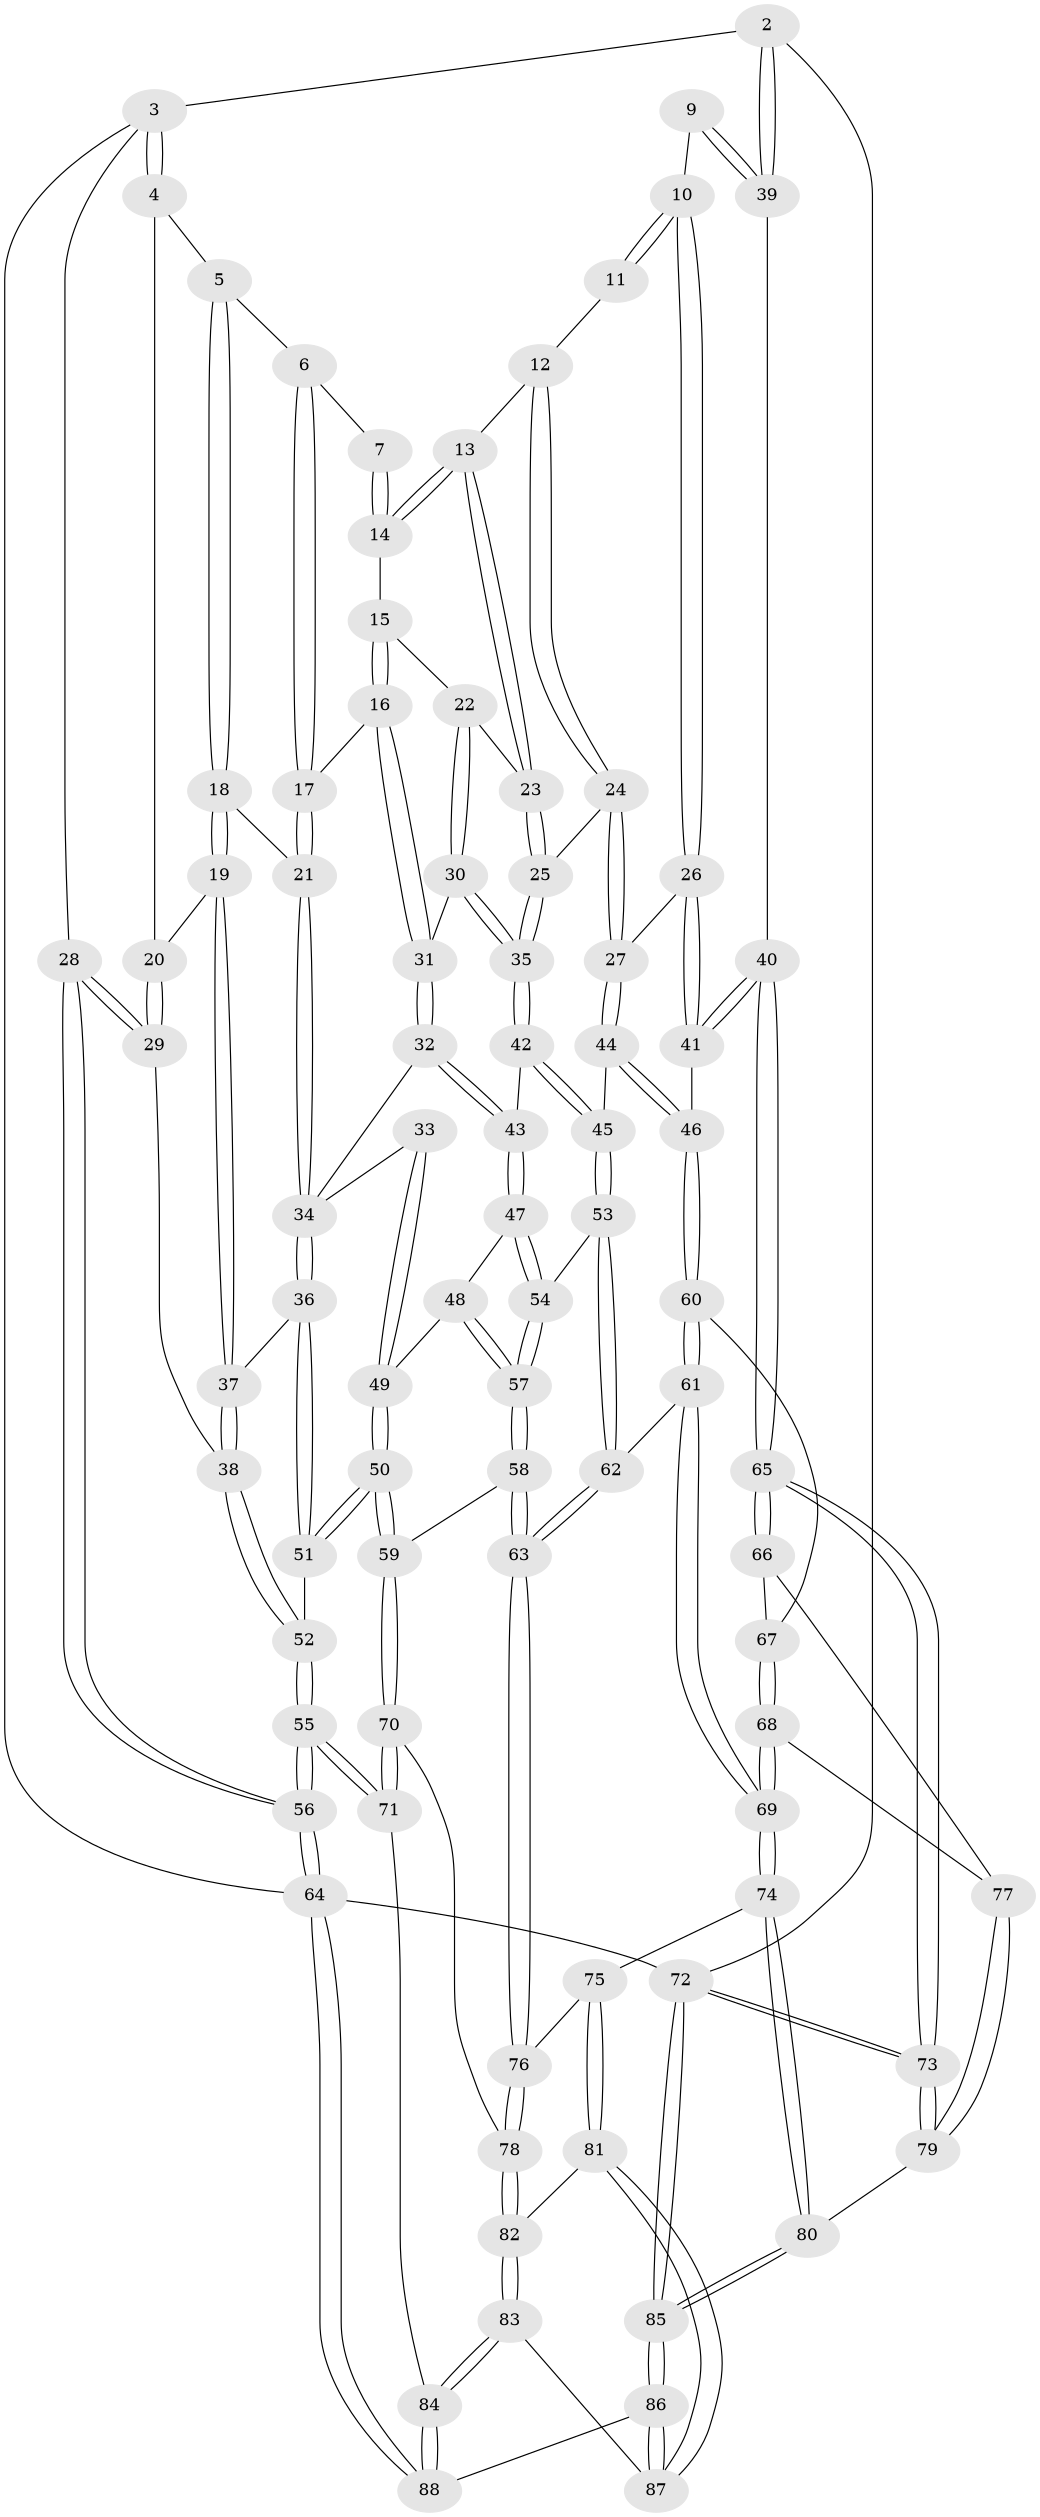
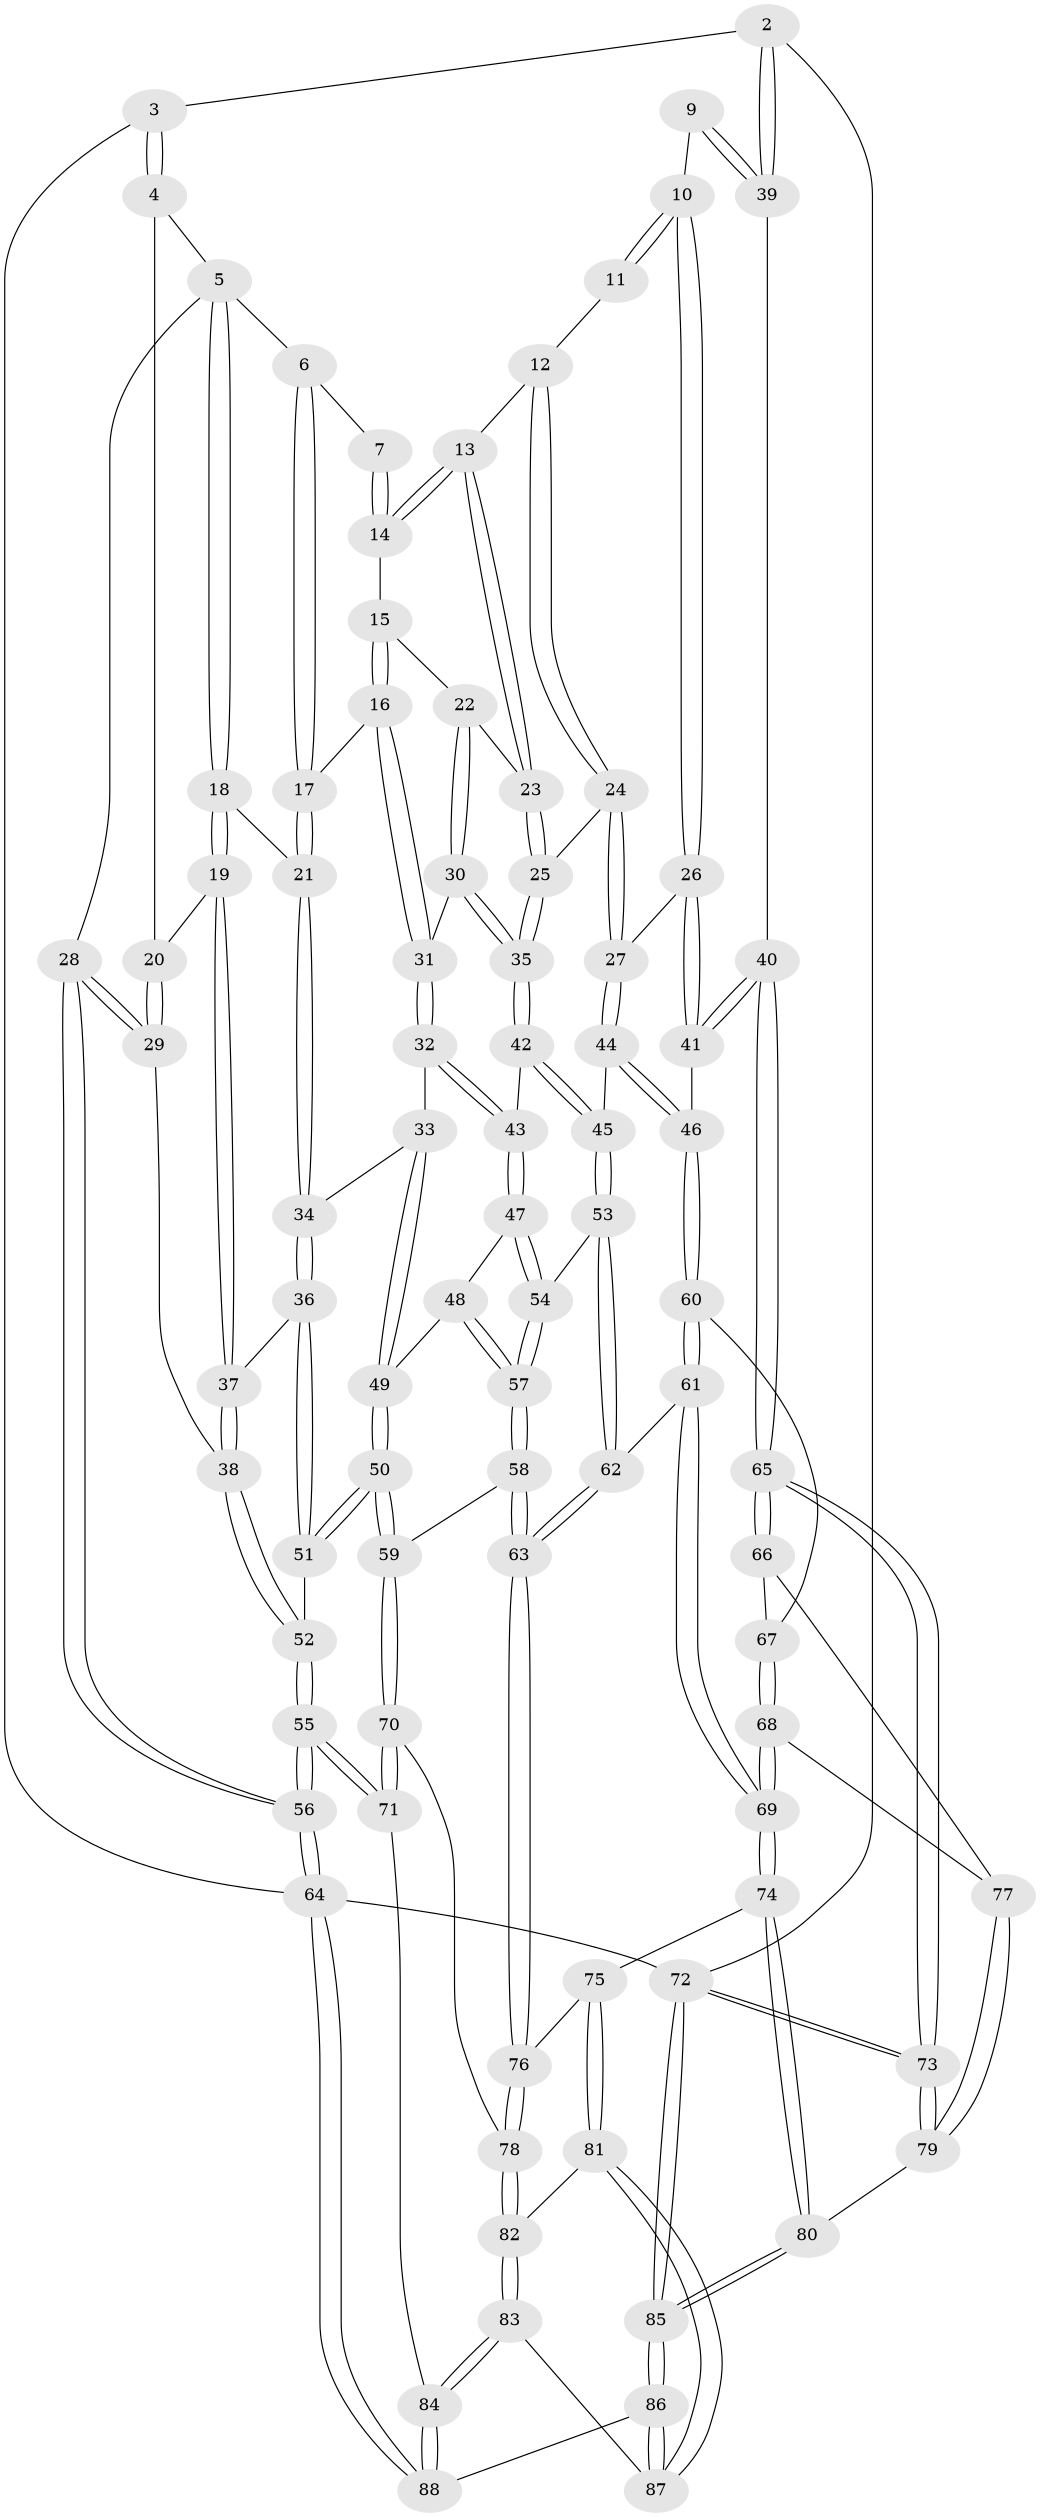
(65, 525) -> (110, 606)
(365, 1131) -> (425, 1089)
